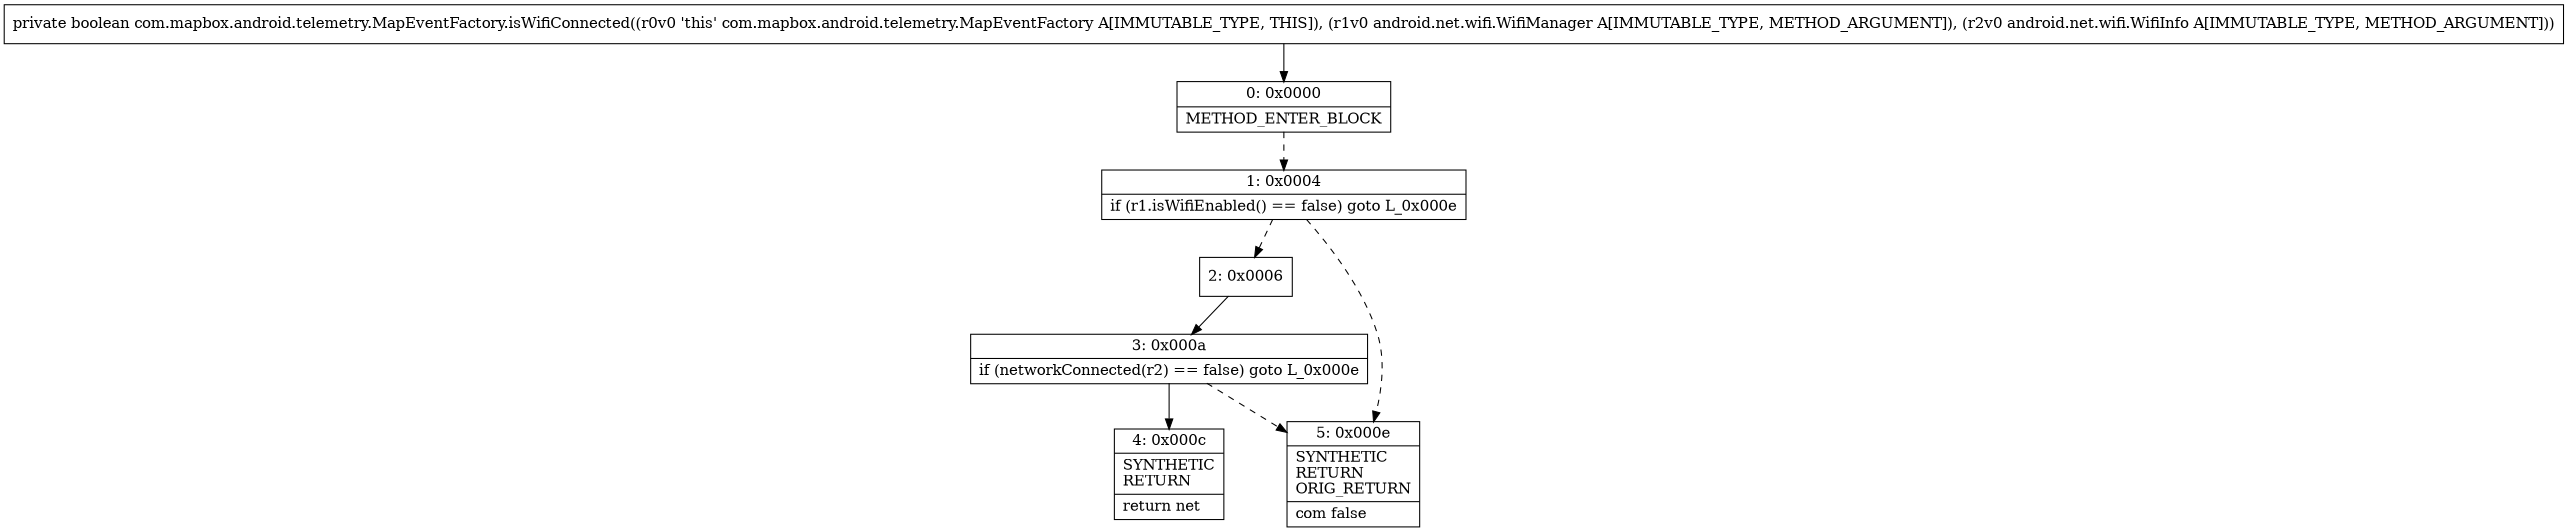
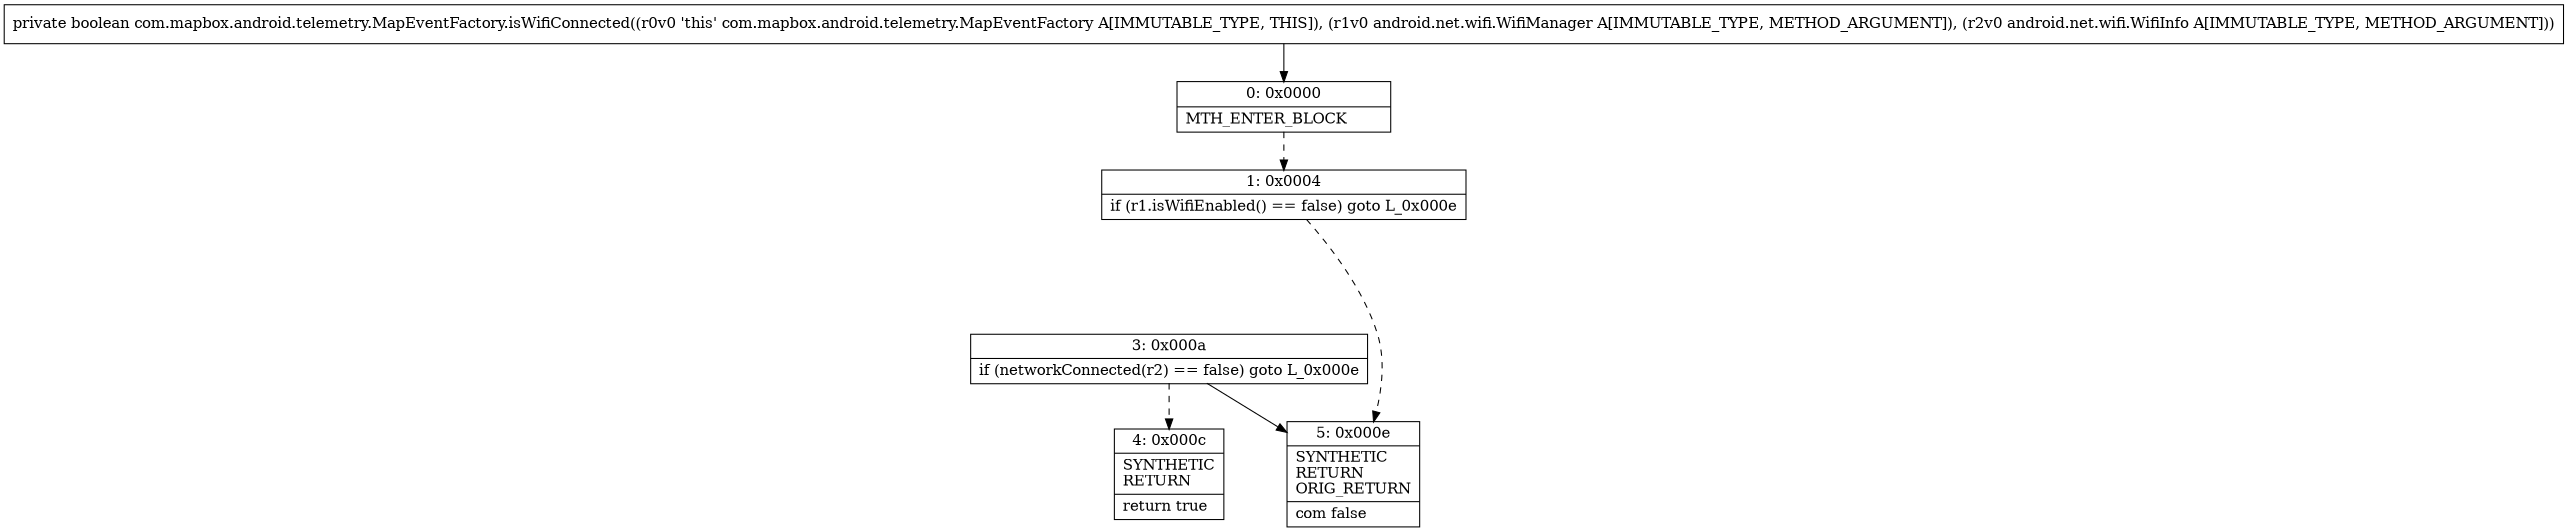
(1284, 119) -> (1266, 119)
(1246, 277) -> none
(1169, 401) -> (1169, 401)
(1242, 405) -> (1242, 405)
(1162, 506) -> (1165, 506)
